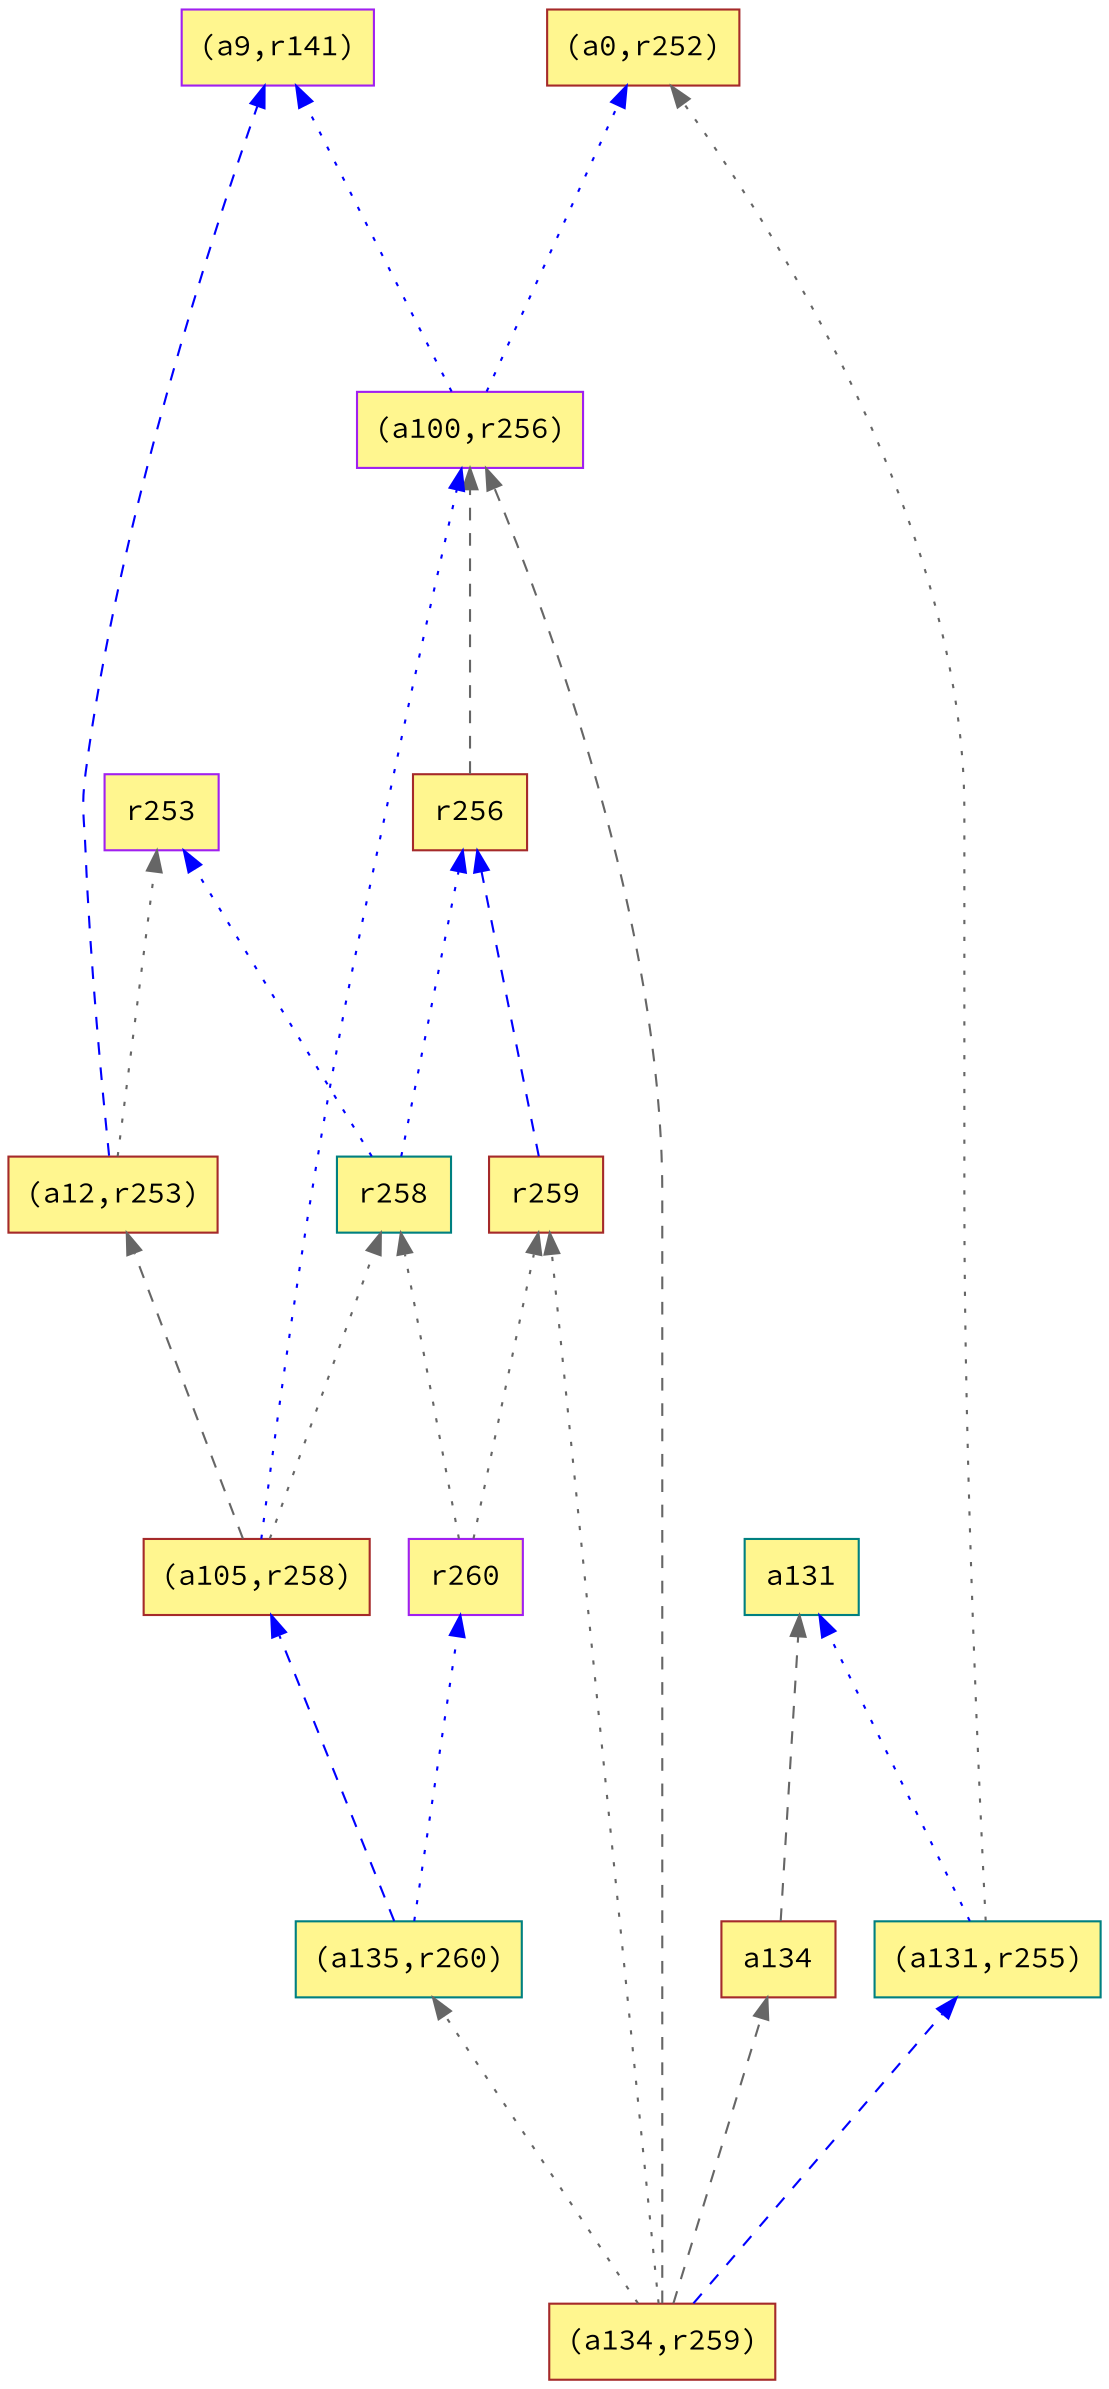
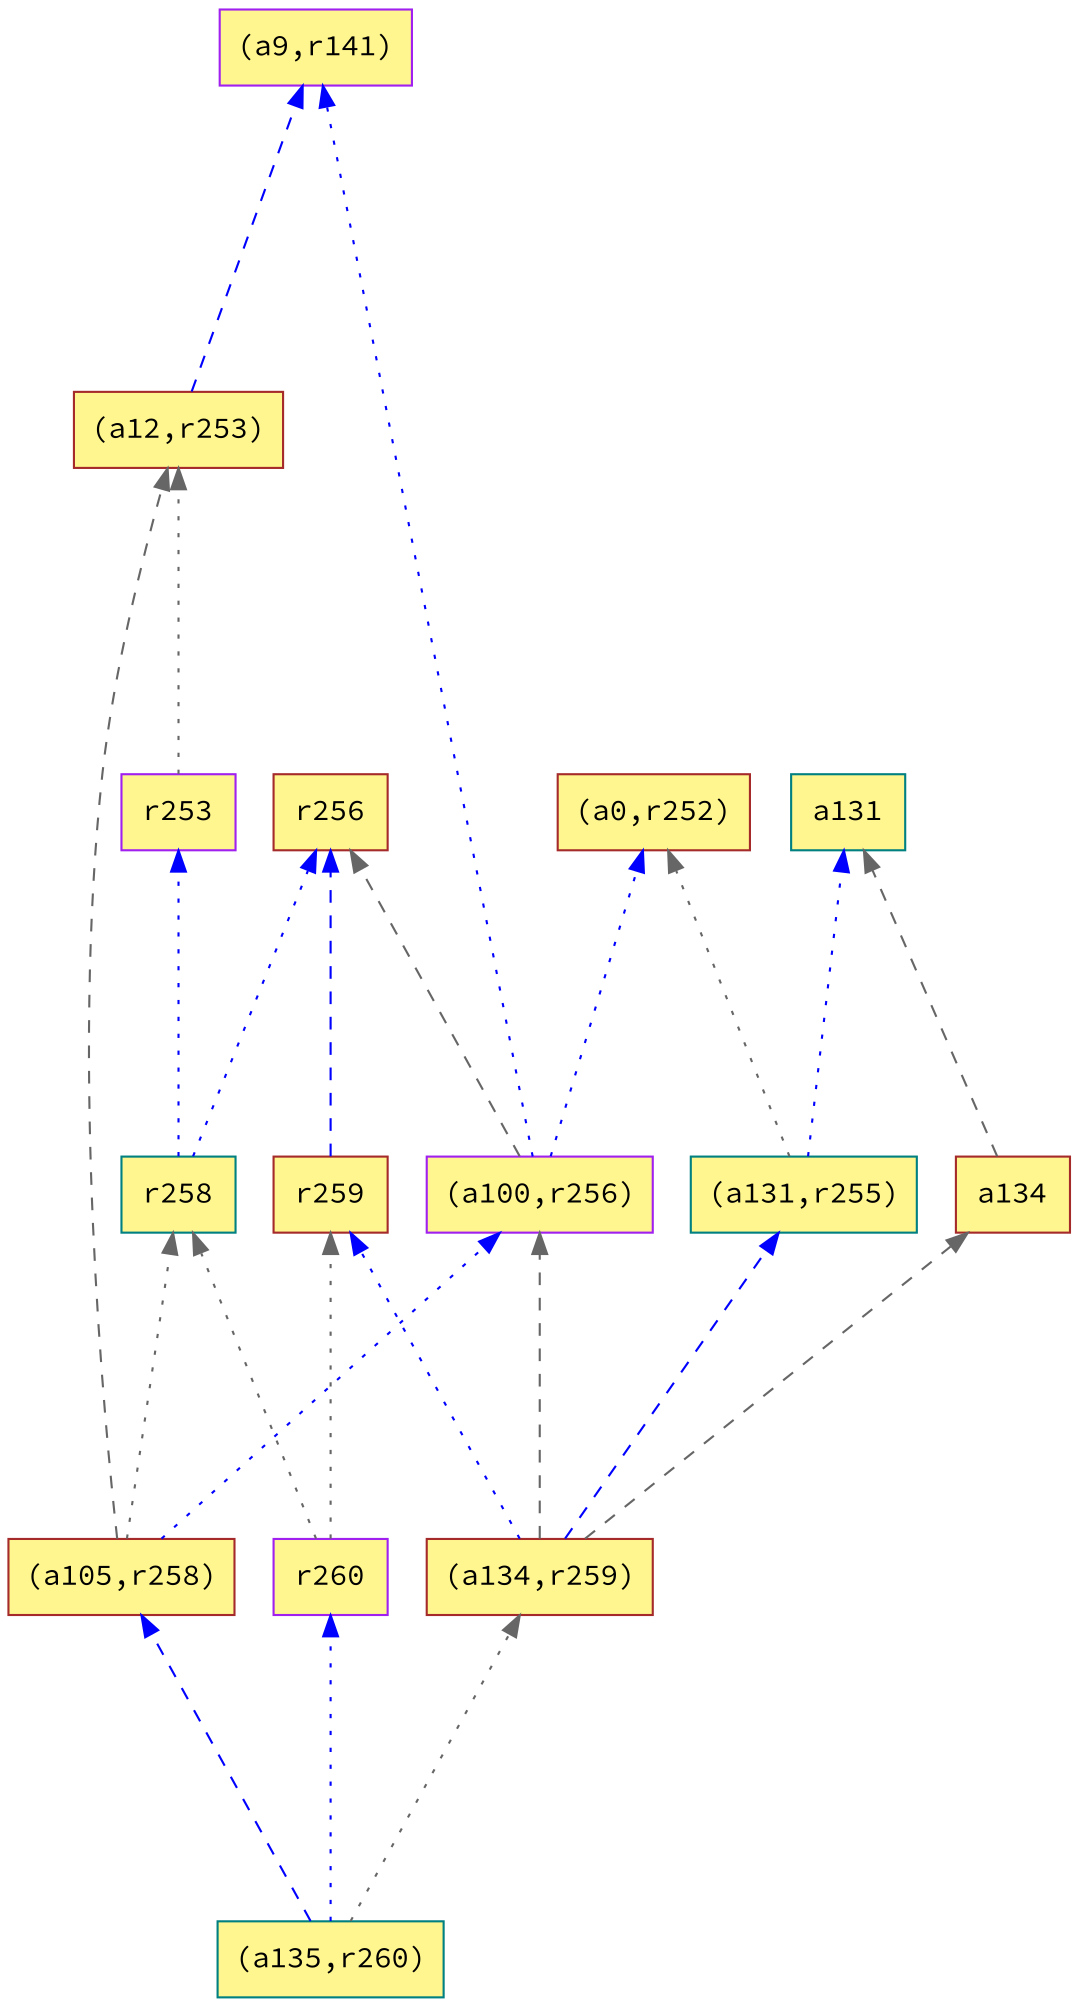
(470, 632) -> (441, 1013)
(136, 1014) -> (179, 632)
(605, 1779) -> (441, 1395)
(542, 2160) -> (430, 1778)
